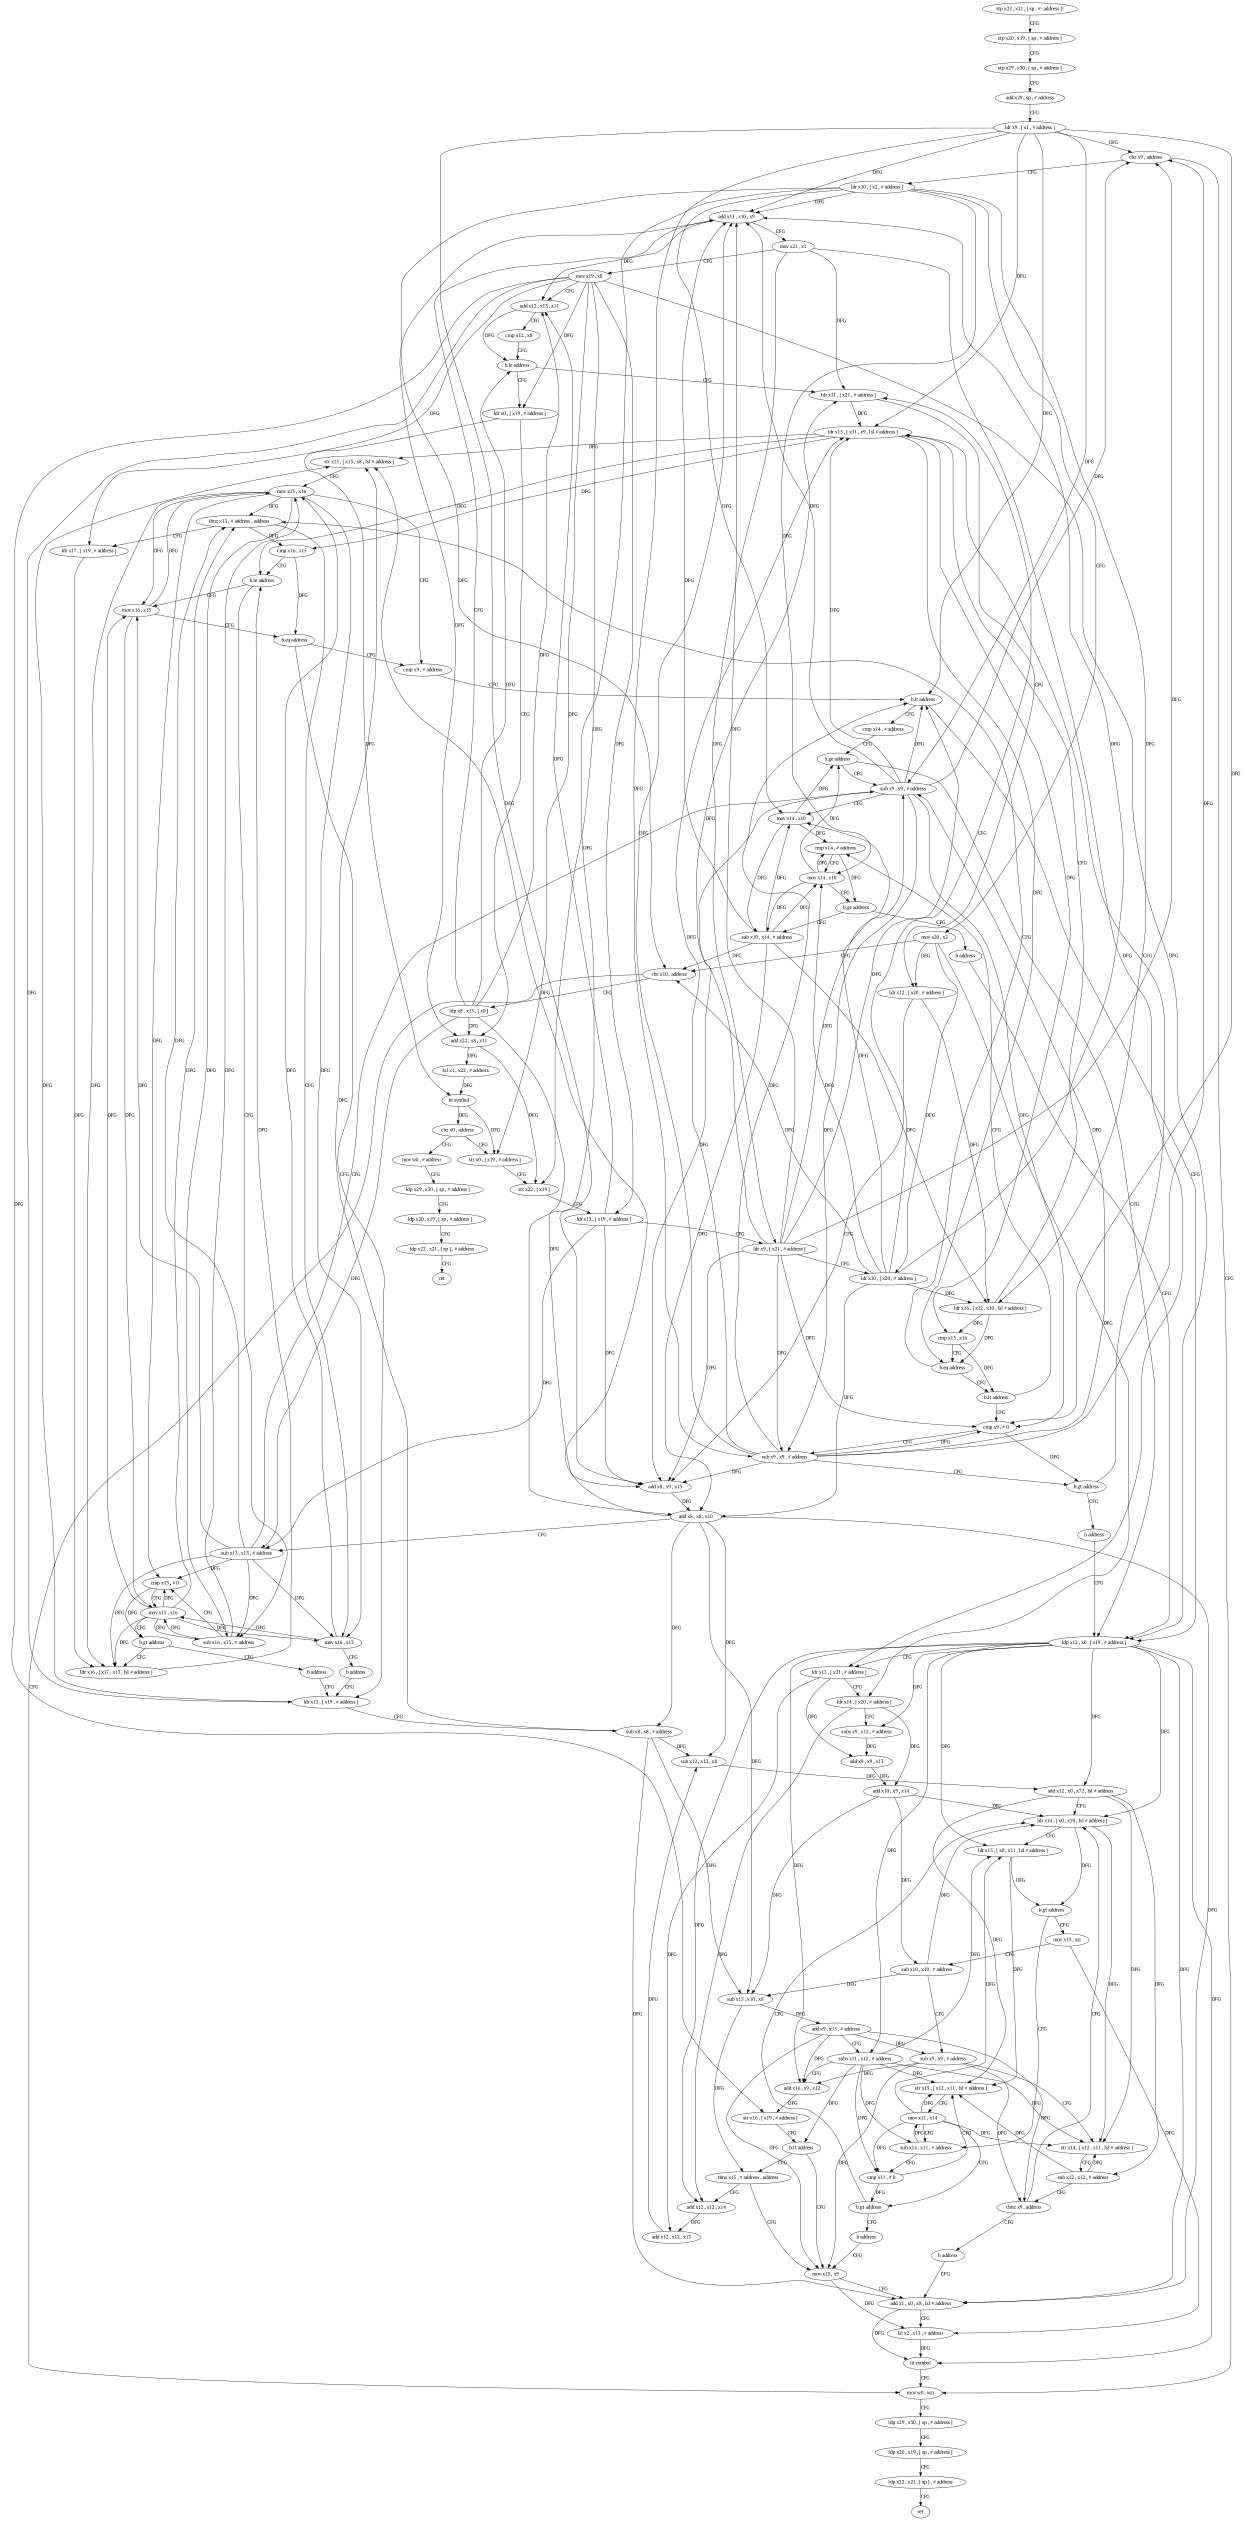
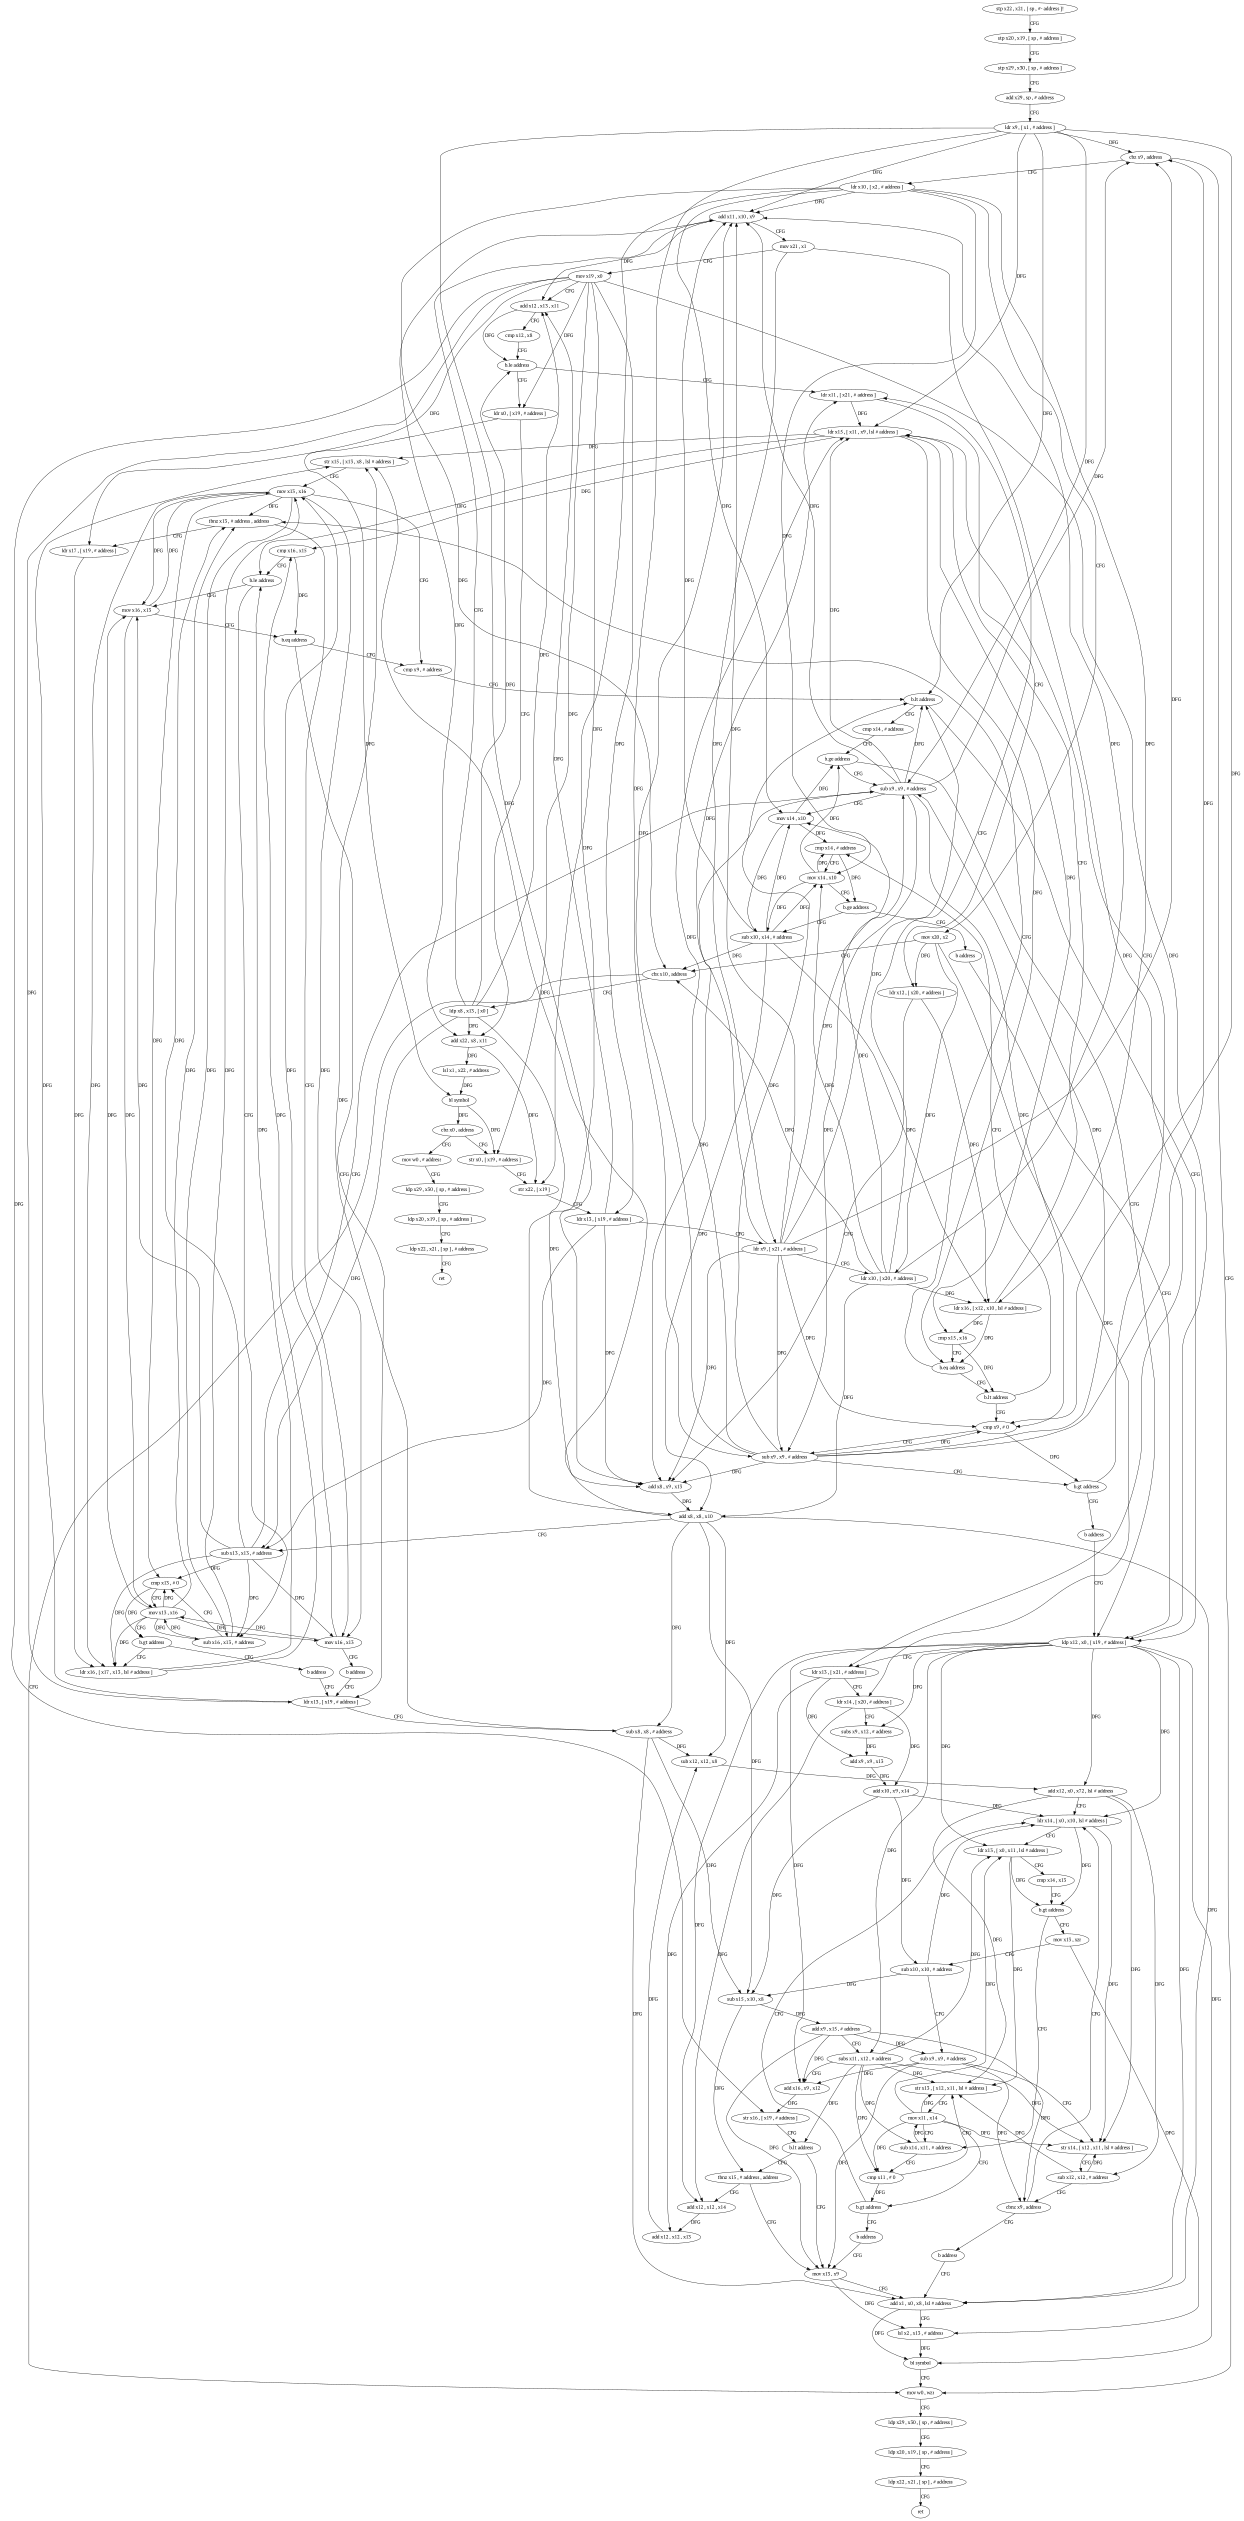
(837, 312) -> none
(264, 536) -> (279, 1173)
none -> (1051, 1881)
